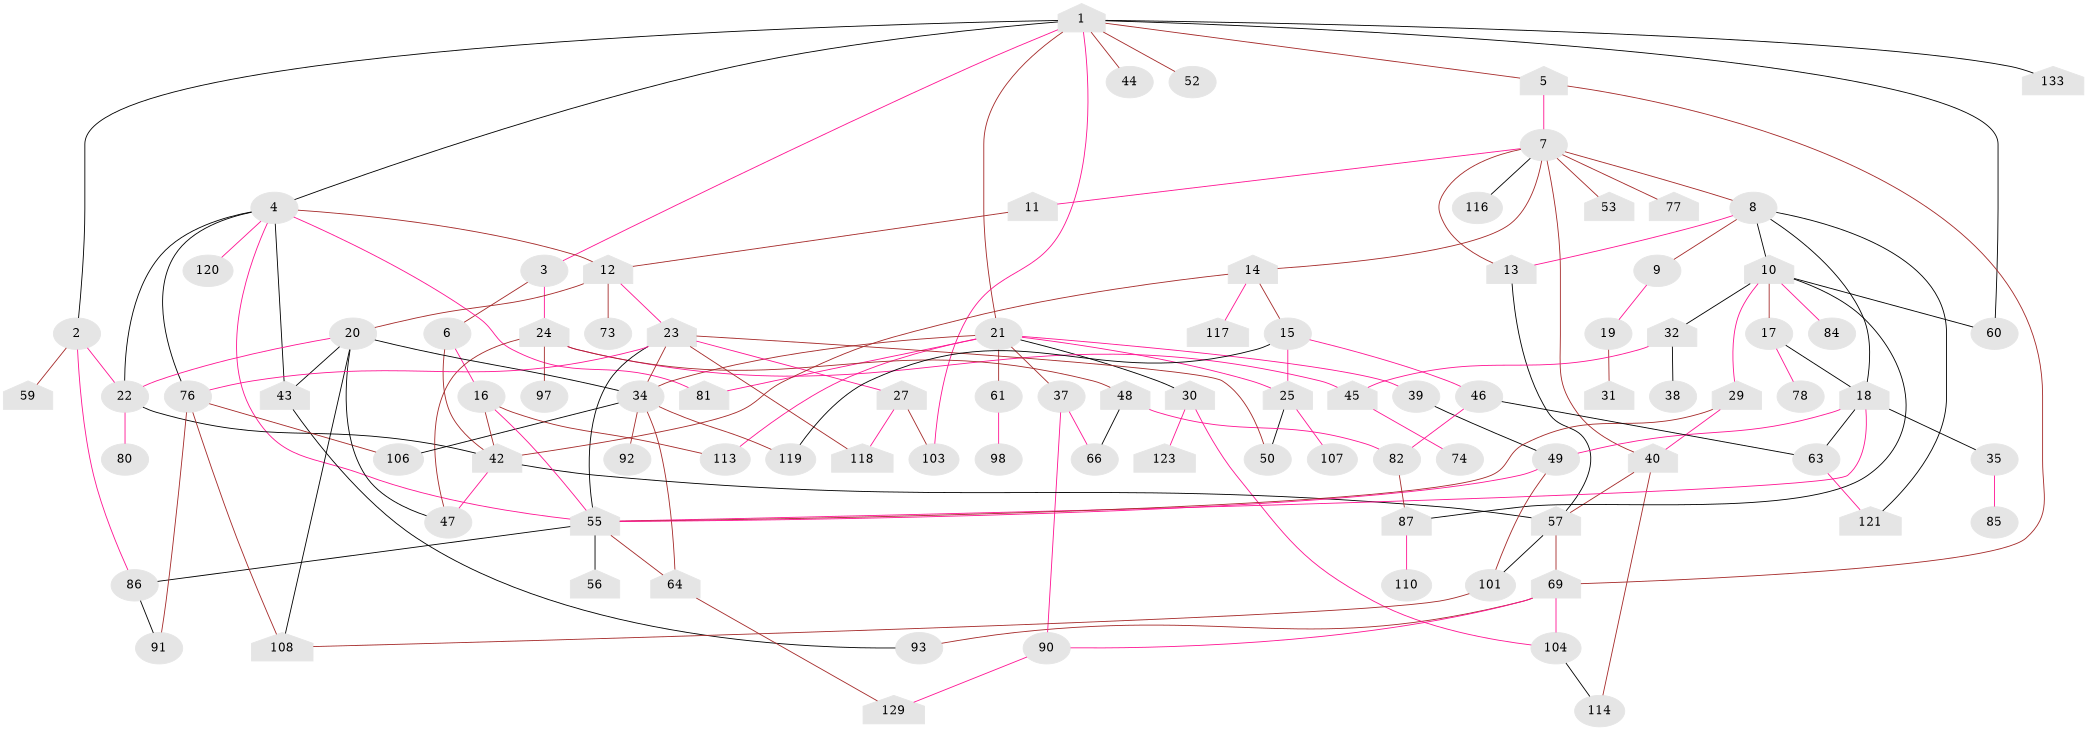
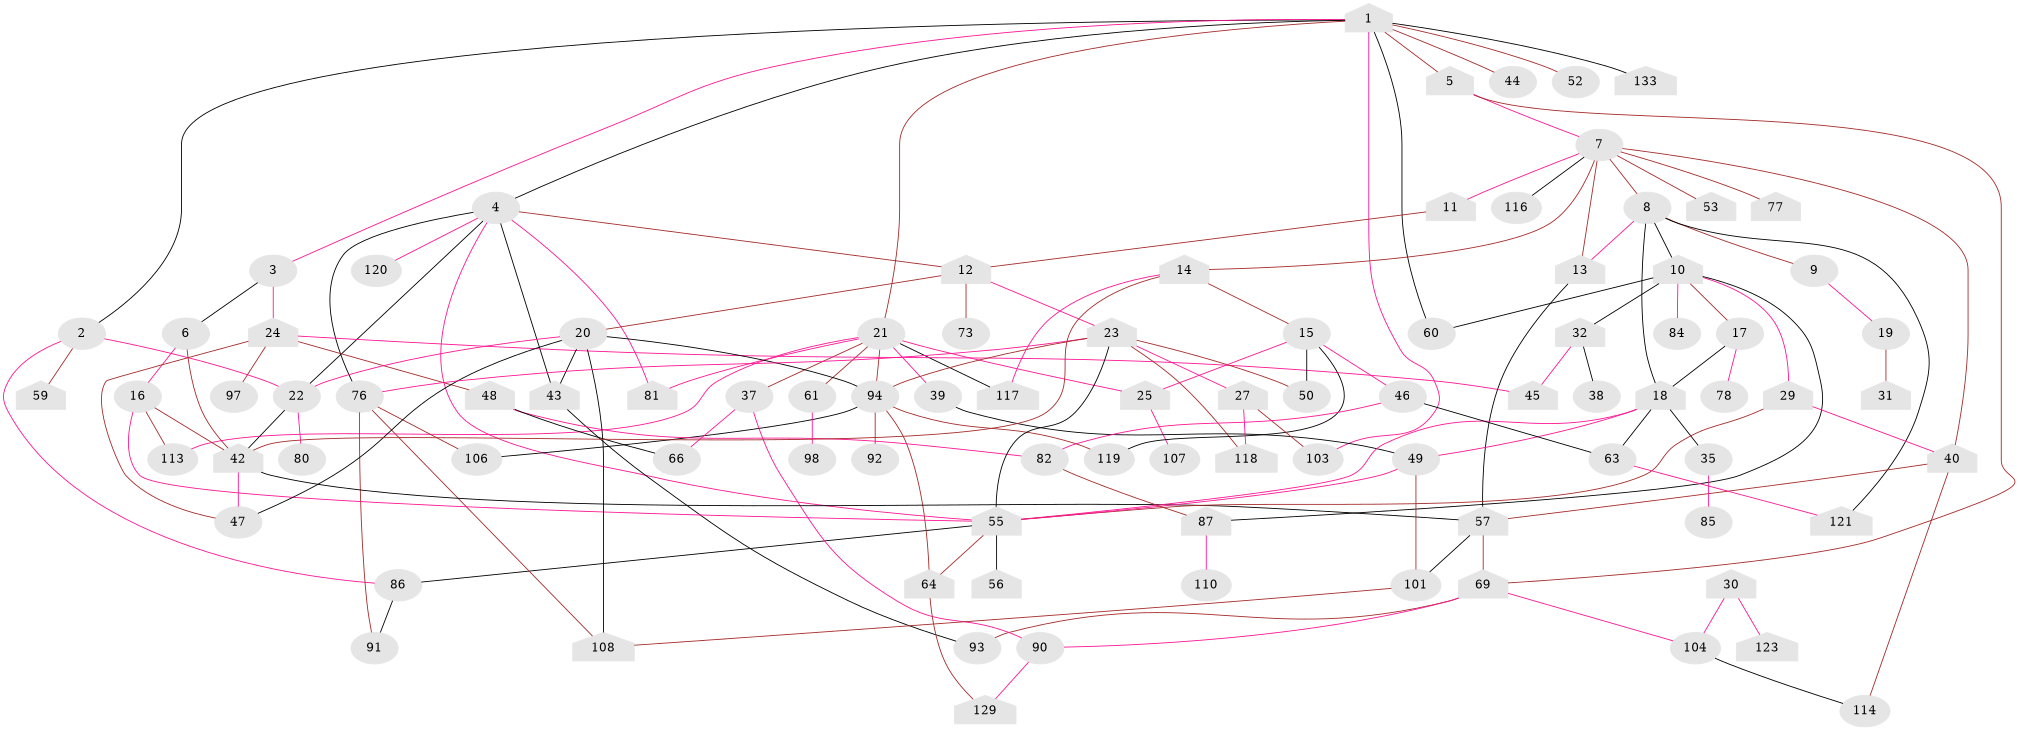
(502, 298) -> (230, 302)
(1137, 373) -> (943, 364)
(640, 397) -> (875, 397)
(1279, 423) -> (1307, 364)
(1460, 460) -> none
